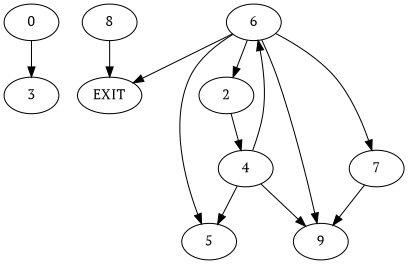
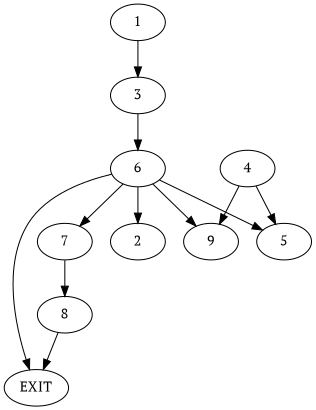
(31, 22) -> (138, 22)
(264, 101) -> (138, 127)
(235, 127) -> none
(352, 201) -> (65, 273)
